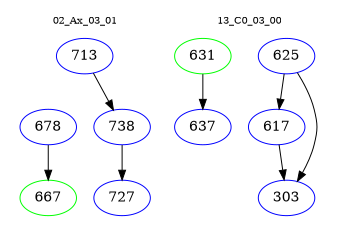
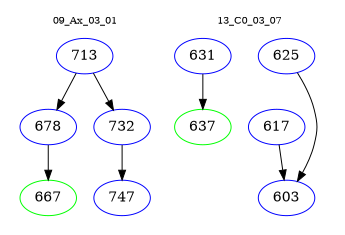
(85, 21) -> (85, 21)
(250, 21) -> (250, 21)
(203, 56) -> (203, 56)
(282, 86) -> none
none -> (69, 87)
(122, 127) -> (122, 127)
(203, 127) -> (203, 127)
(122, 198) -> (122, 198)
(287, 198) -> (287, 198)
